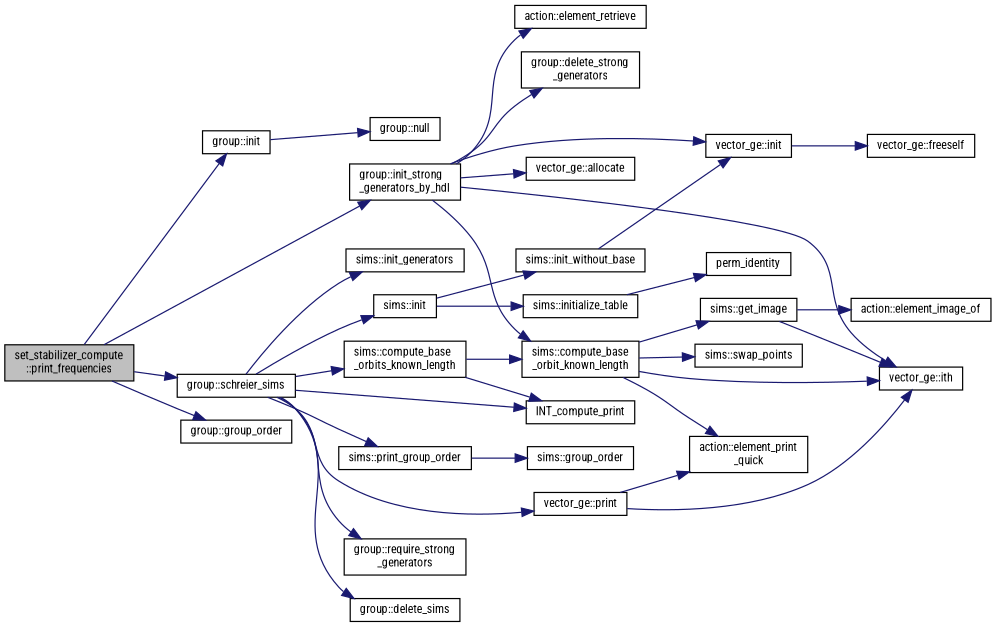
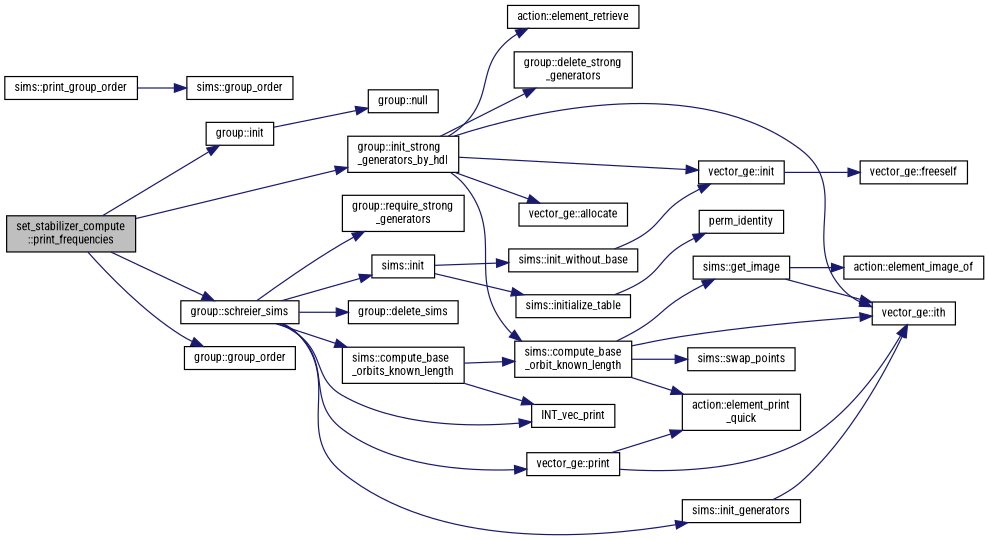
(580, 412) -> (573, 416)
(317, 419) -> none
none -> (849, 427)
